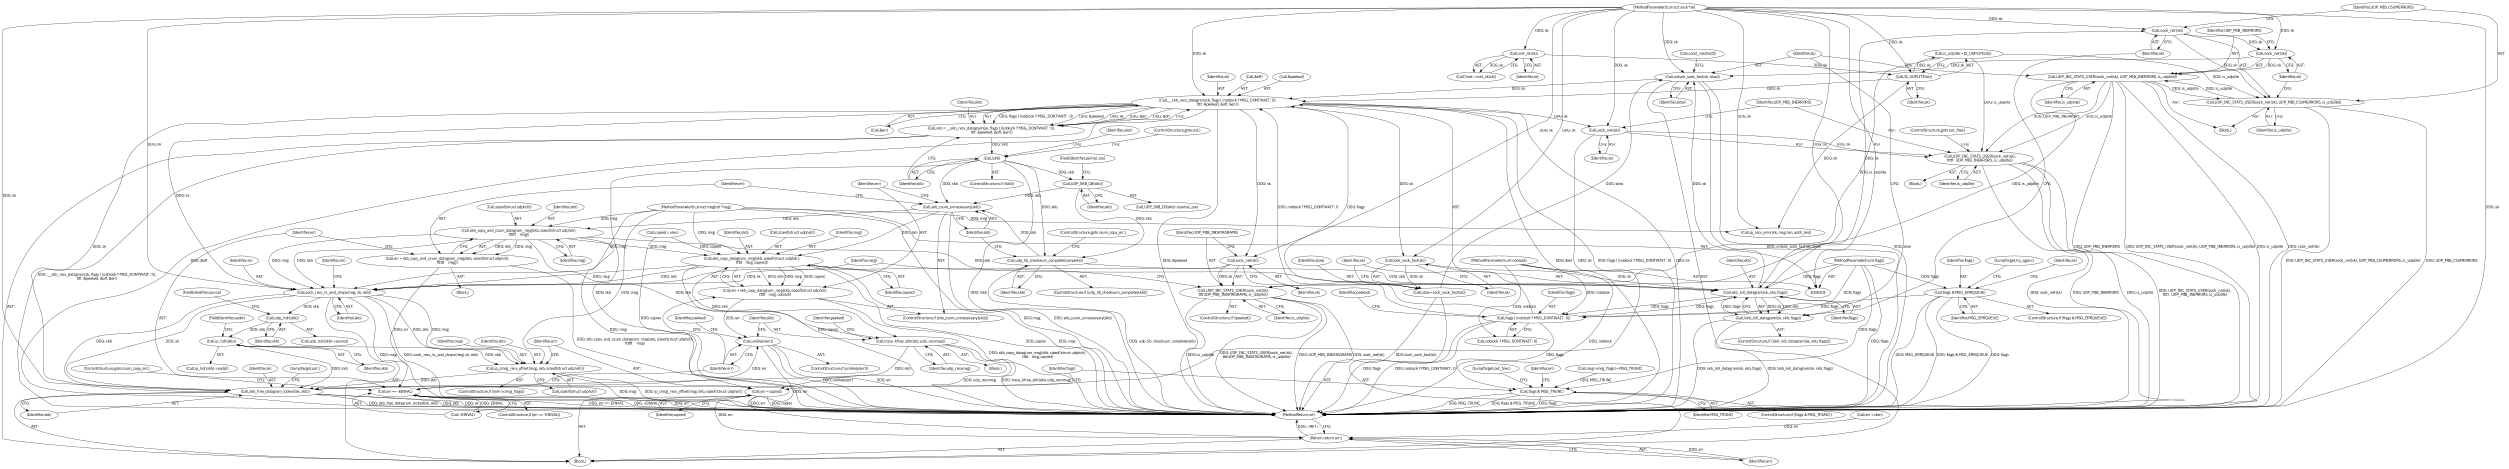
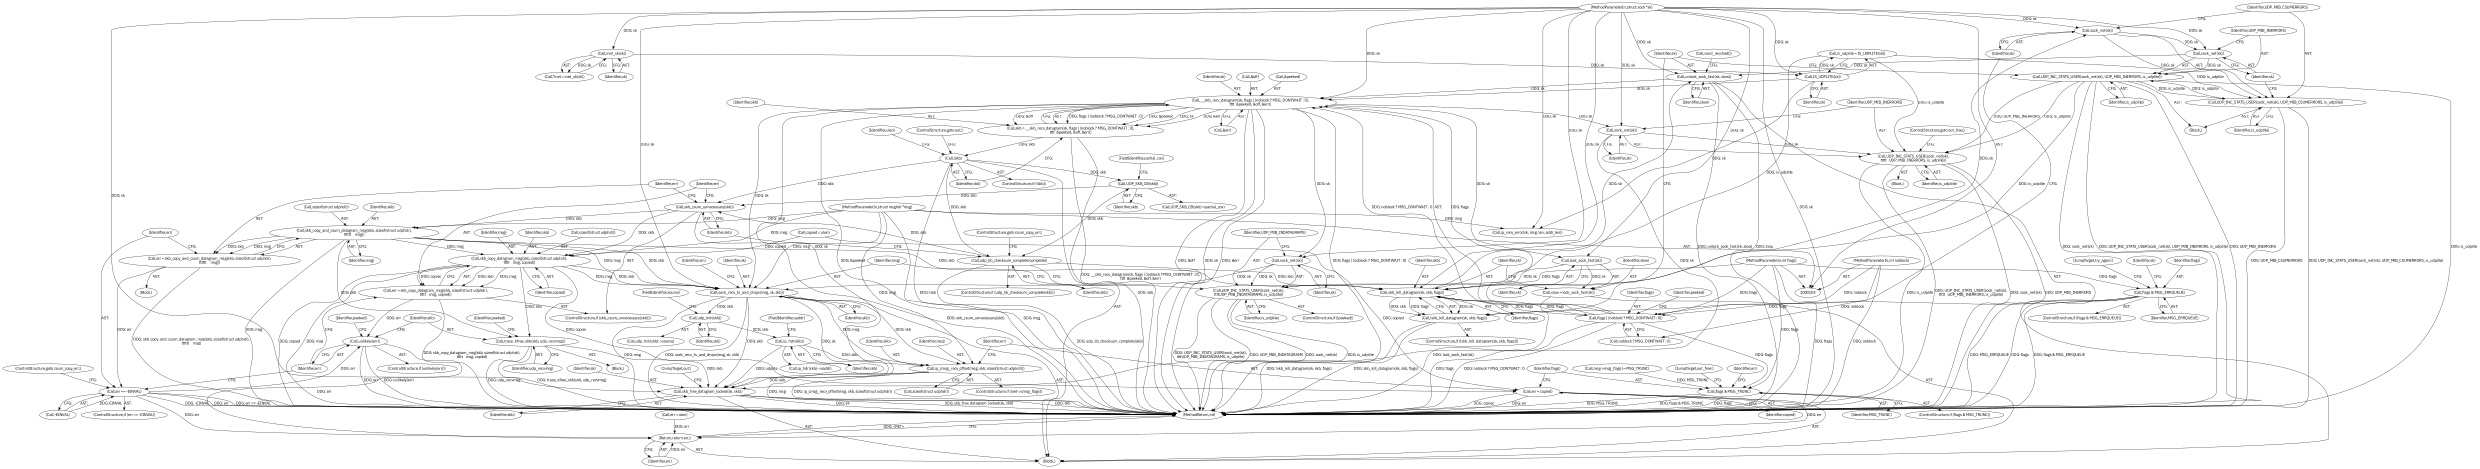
(1570, 198) -> none
(340, 369) -> (767, 369)
none -> (388, 435)
